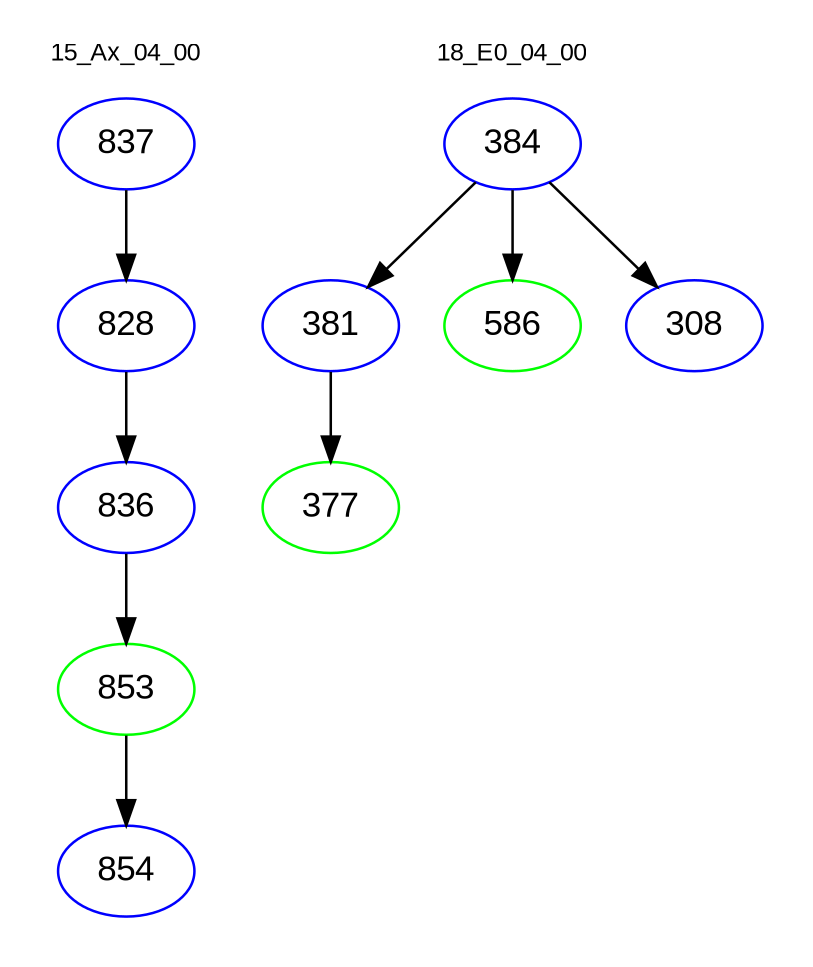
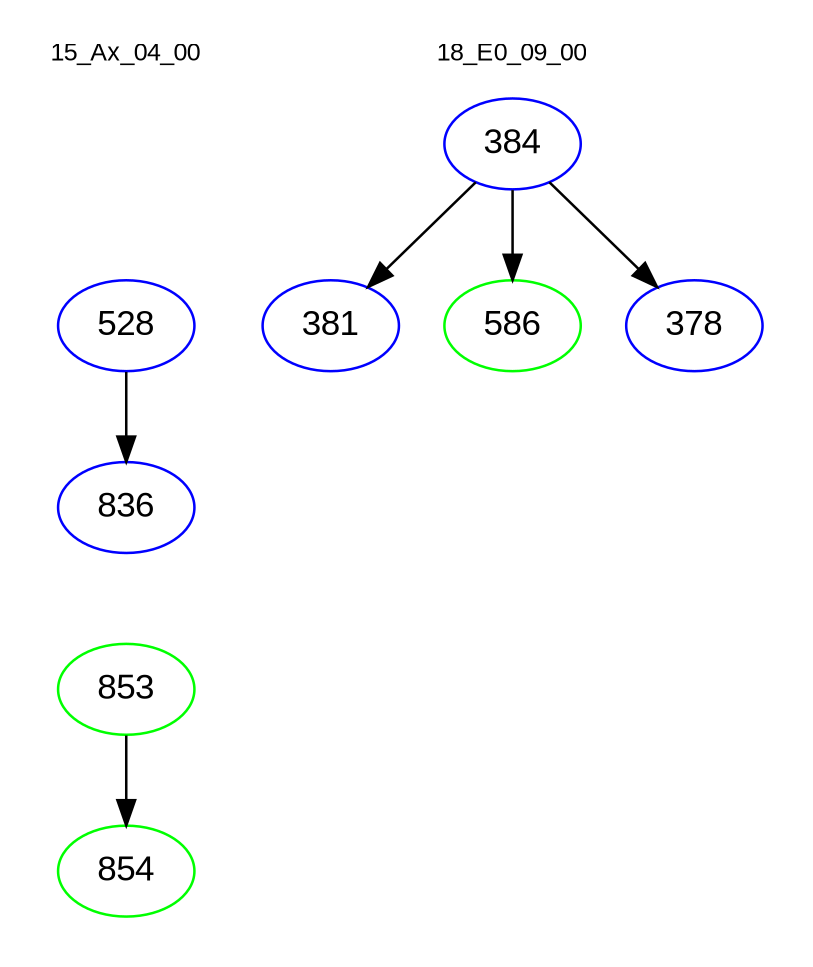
(513, 54) -> (513, 54)
(126, 144) -> none
(126, 326) -> (126, 326)
(694, 326) -> (694, 326)
(331, 508) -> none
(126, 586) -> none
(126, 871) -> (126, 871)
